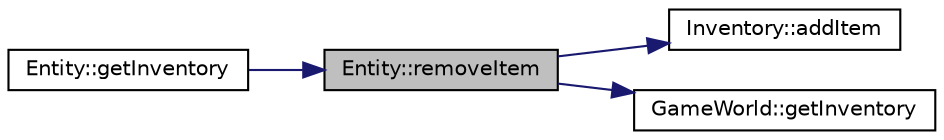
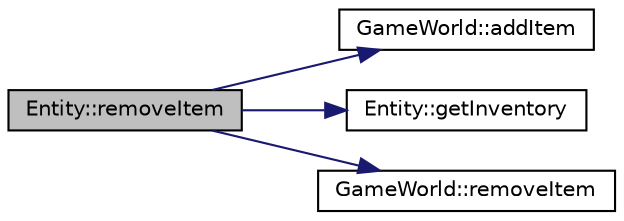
(785, 30) -> (467, 30)
(276, 70) -> (284, 110)
(785, 110) -> (467, 191)
